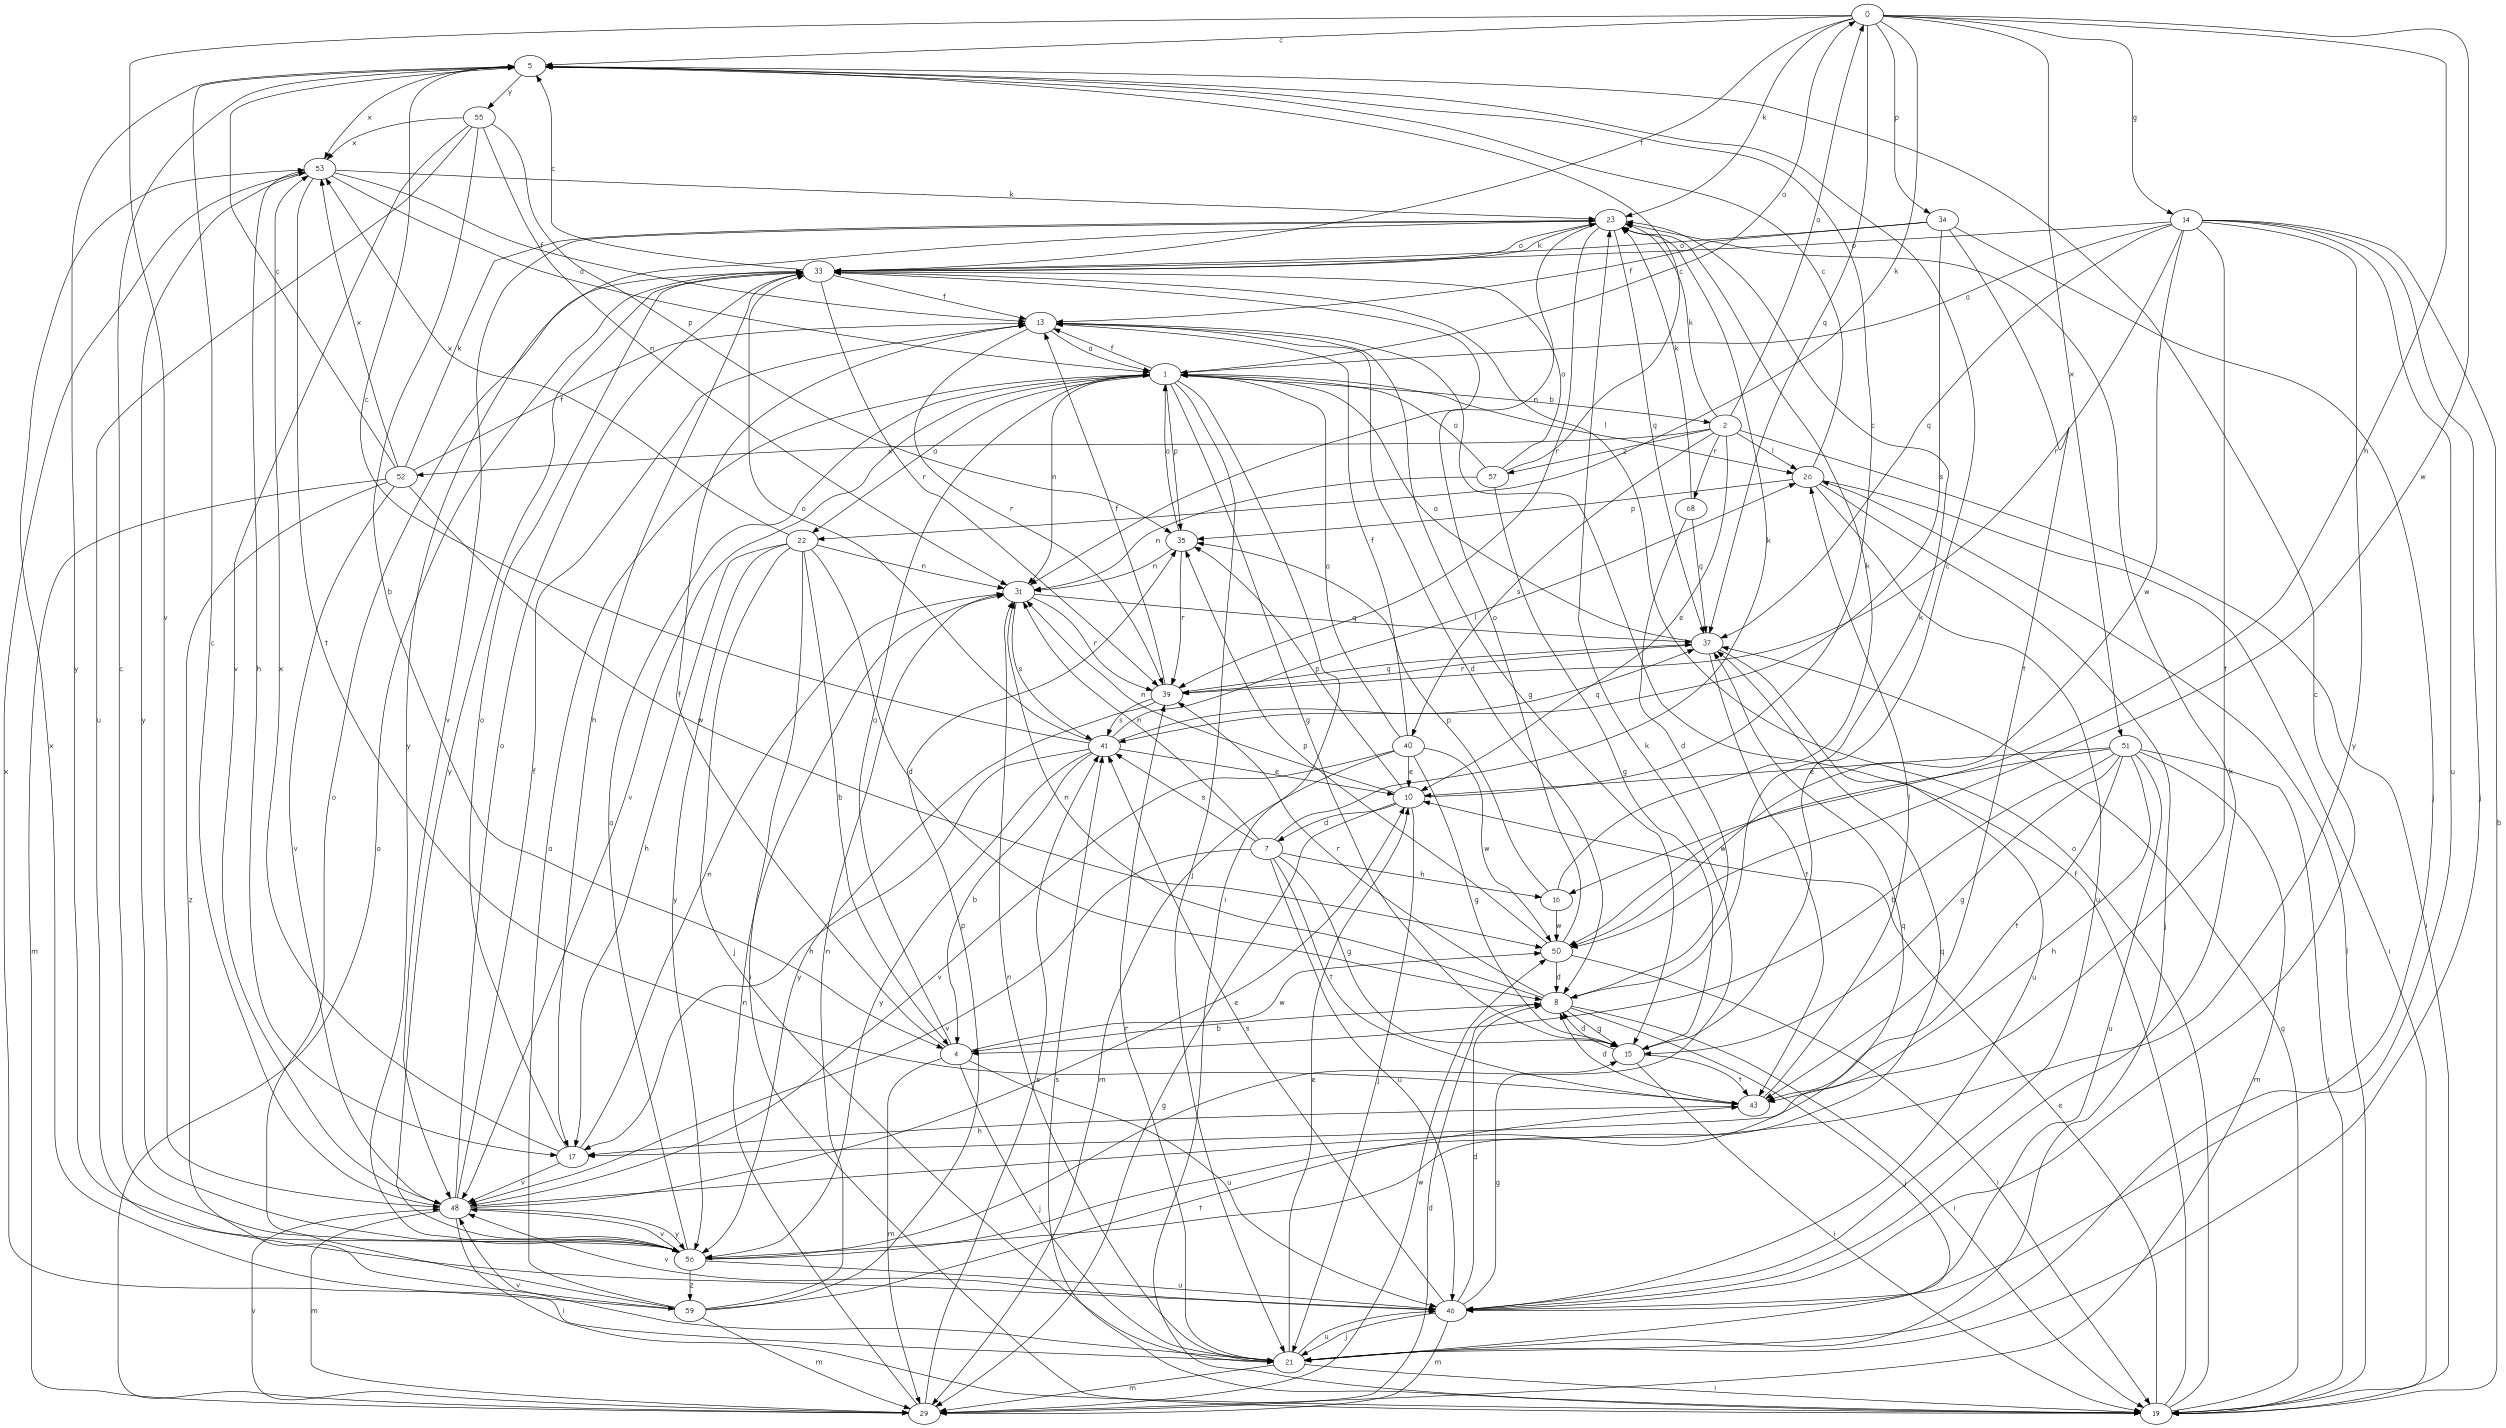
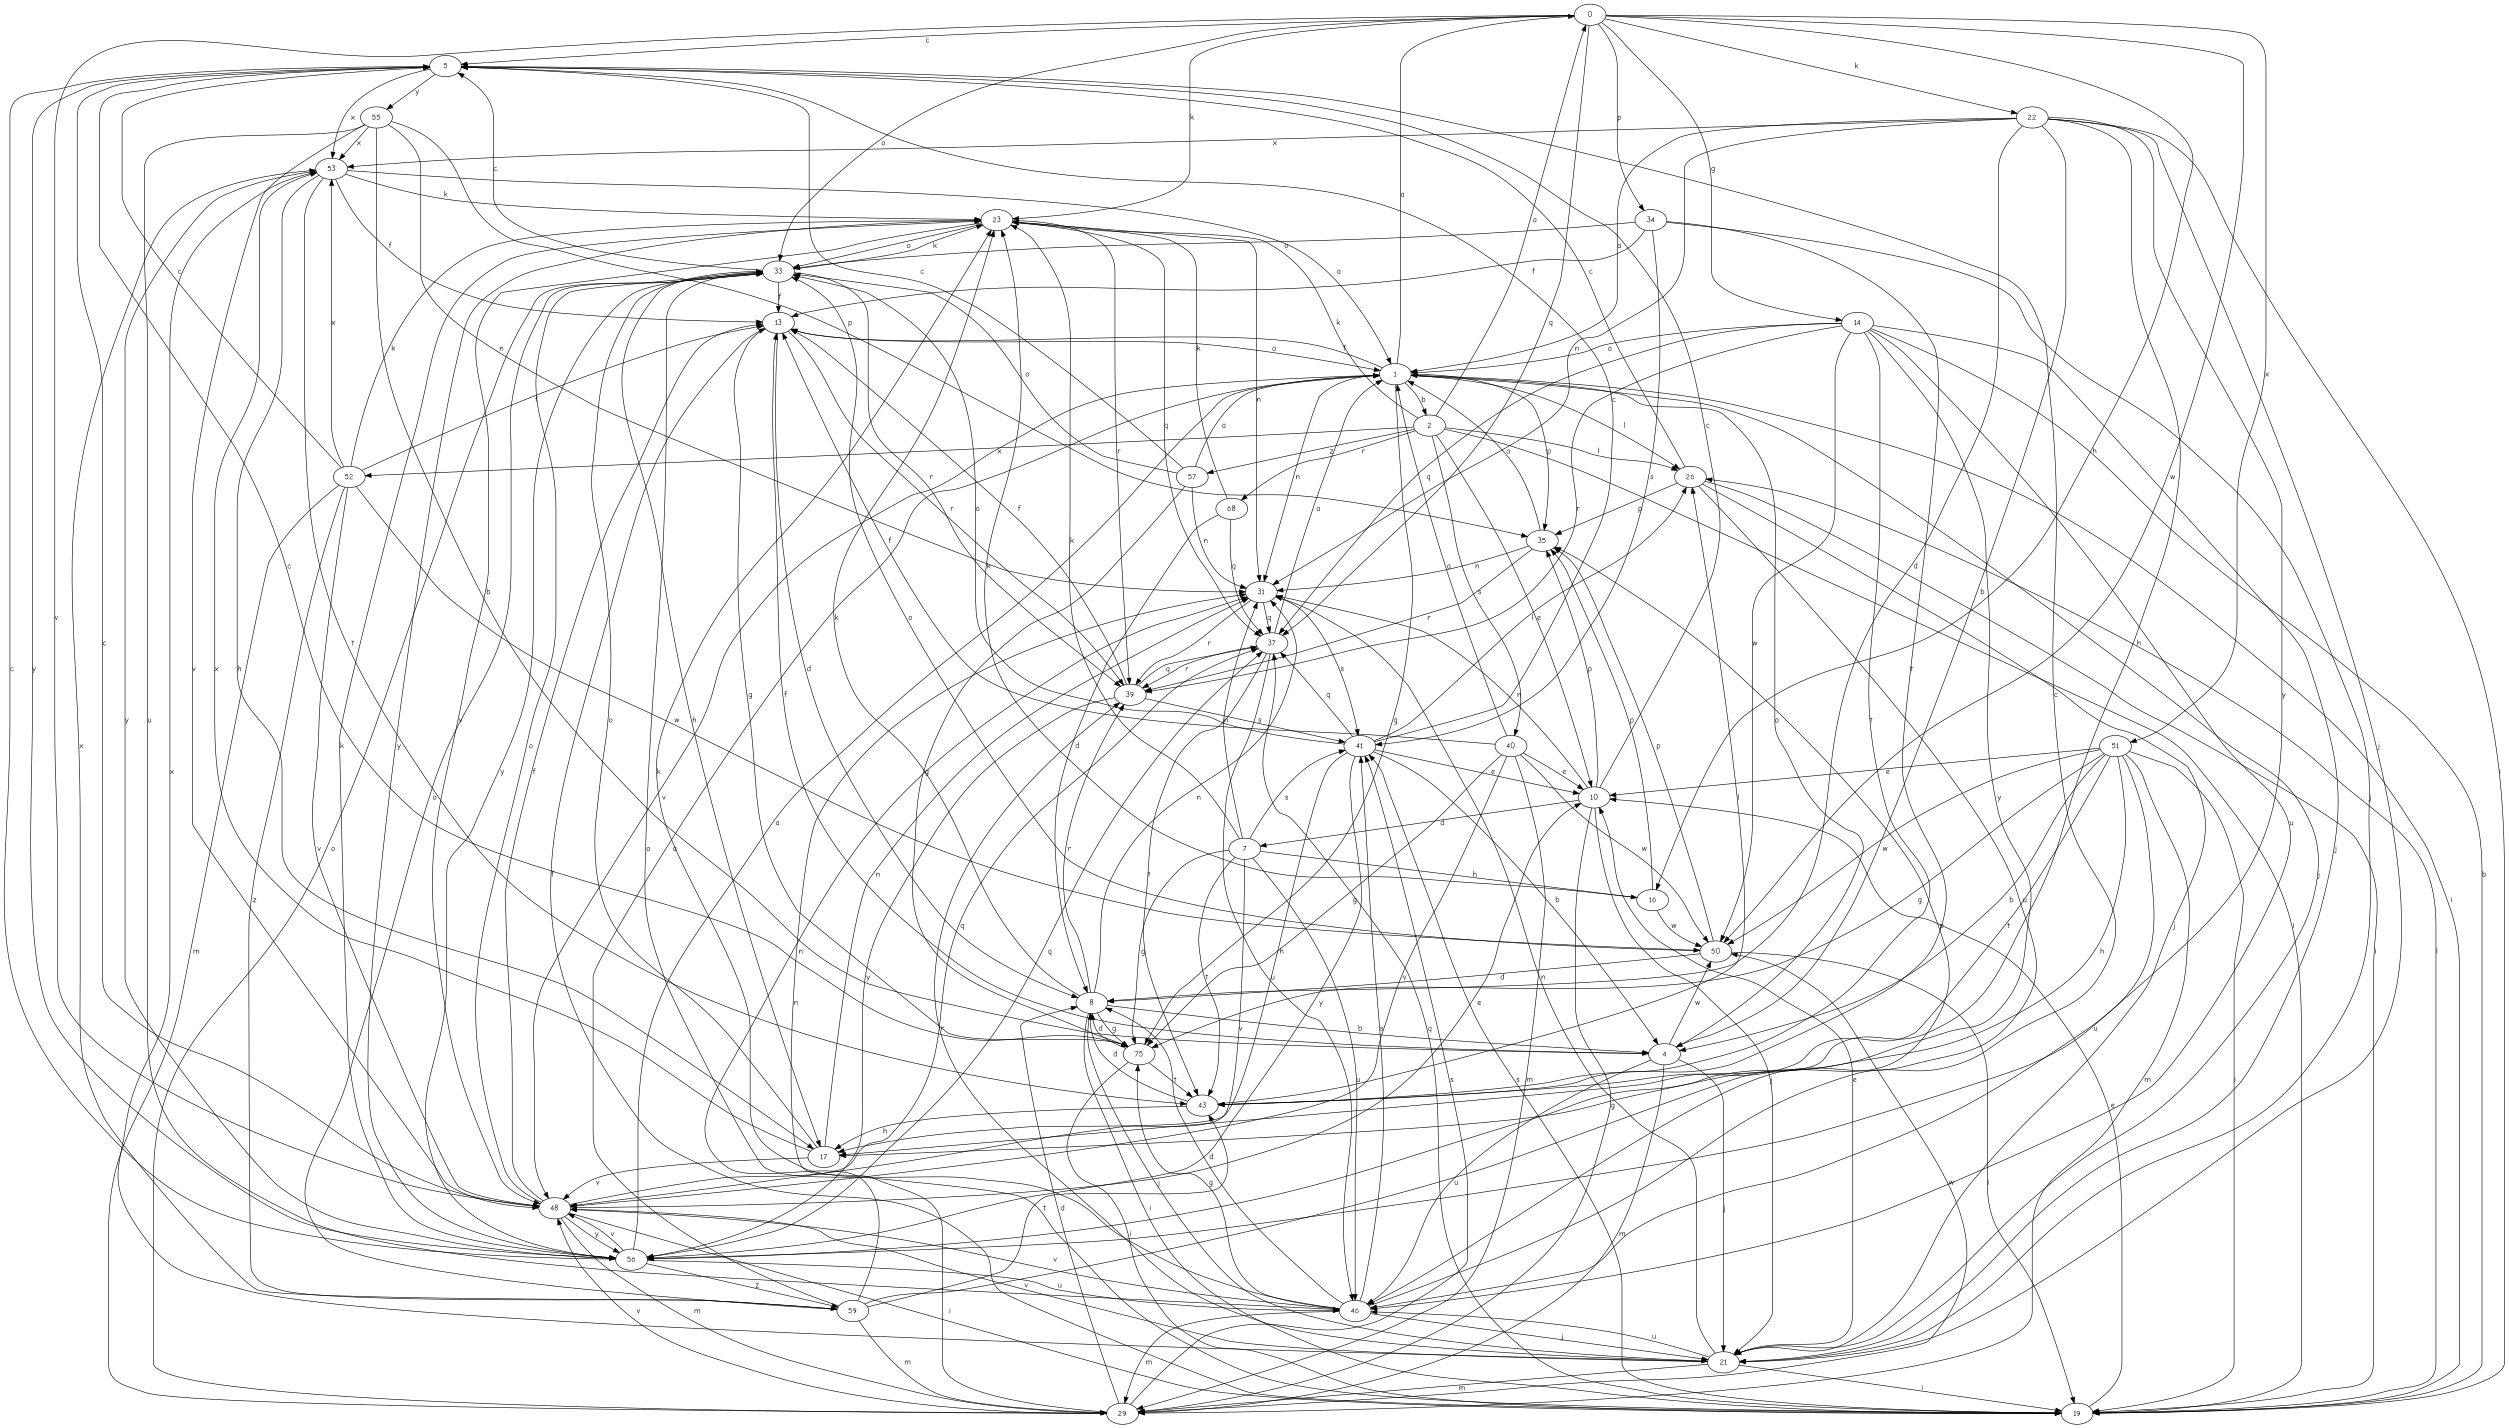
(1642, 143) -> (884, 143)
(1506, 257) -> none
(970, 422) -> (1648, 156)
(1629, 1054) -> (1139, 1054)
